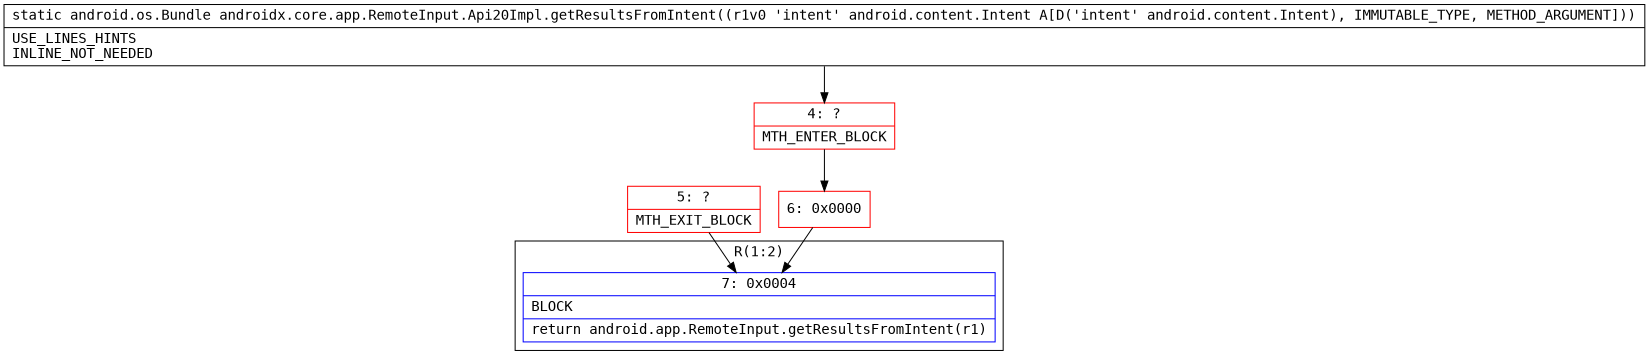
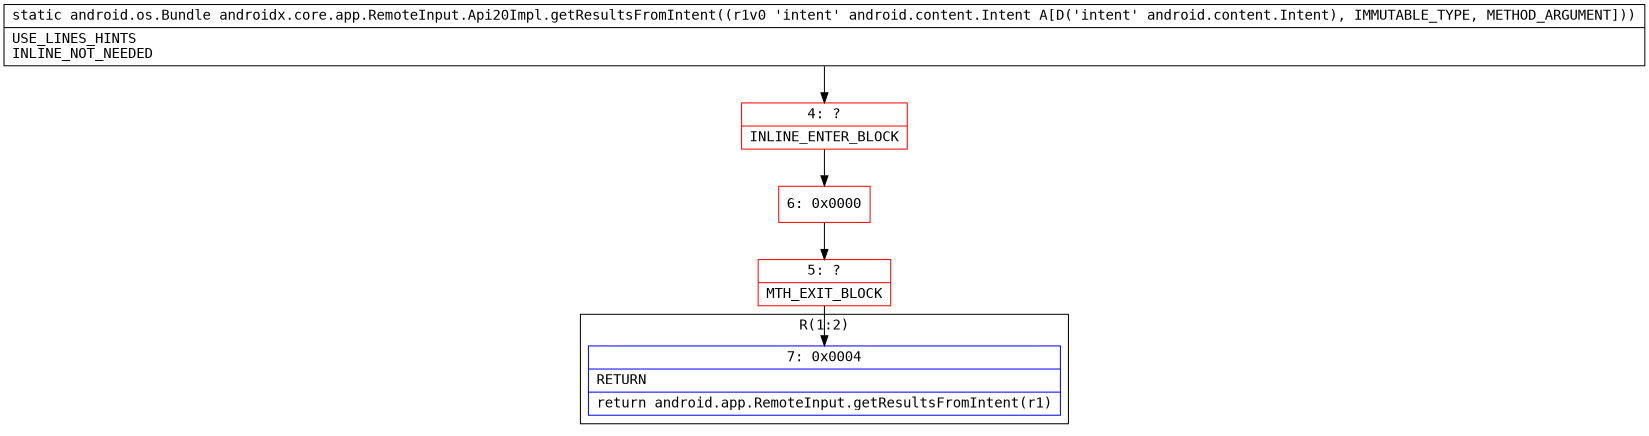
(824, 137) -> (824, 137)
(799, 248) -> (824, 236)
(552, 307) -> (622, 380)
